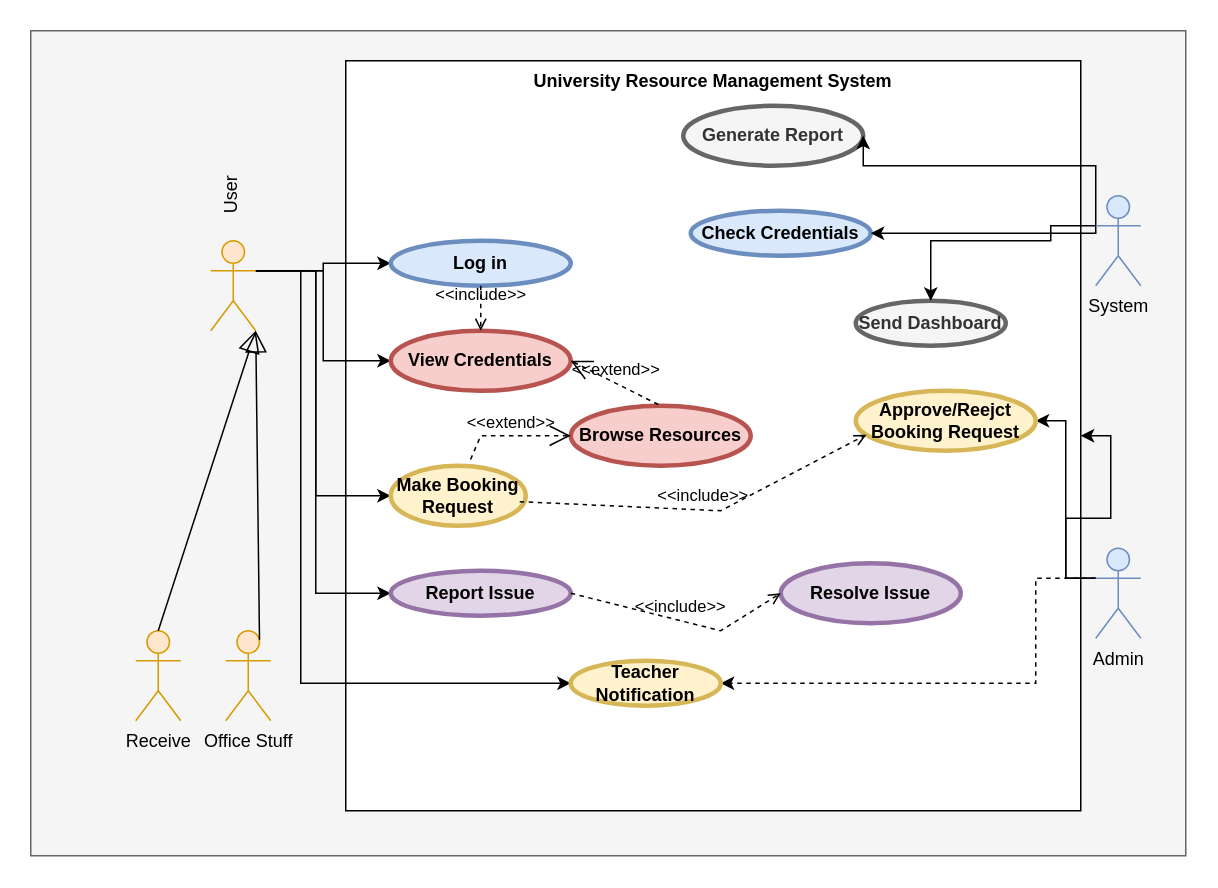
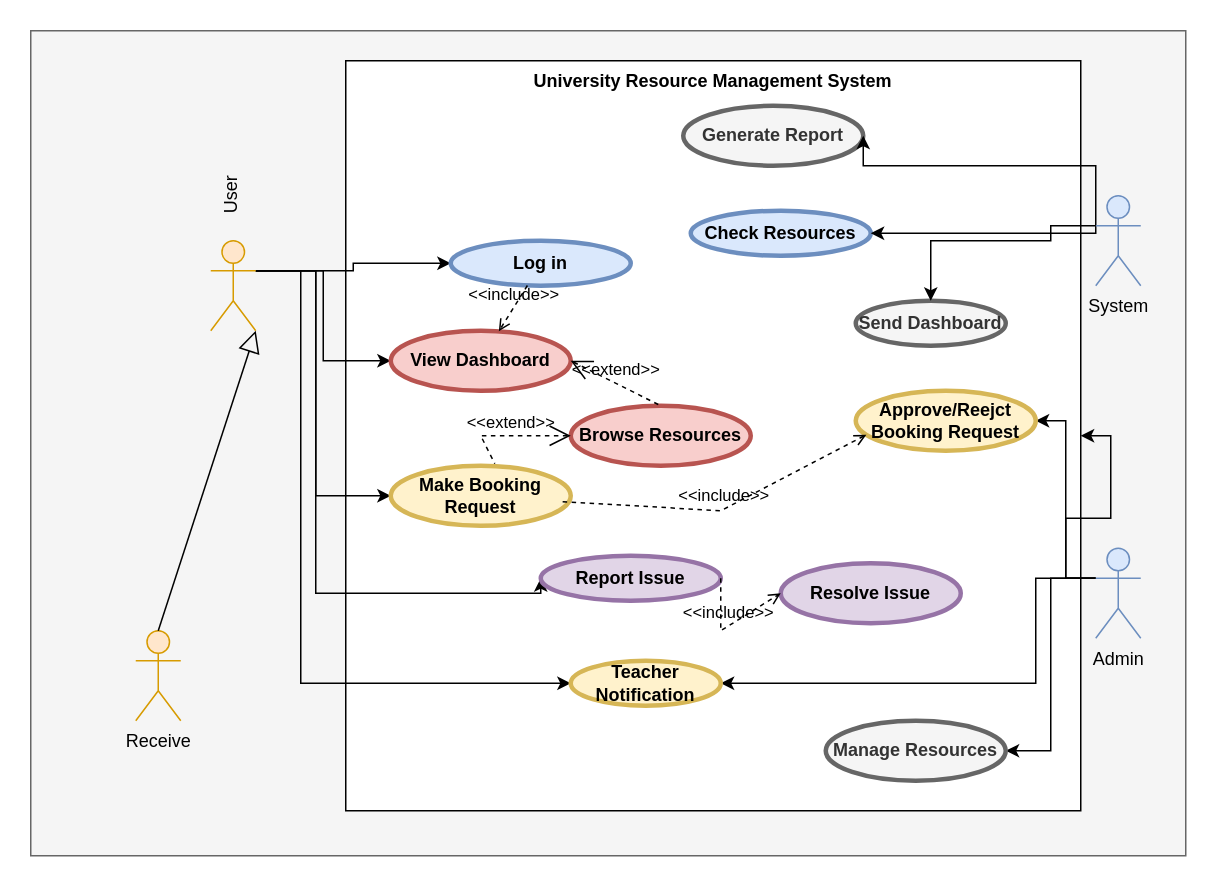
(781, 233) -> (781, 233)
(481, 263) -> (541, 263)
(481, 361) -> (481, 361)
(258, 496) -> none
(458, 496) -> (481, 496)
(481, 593) -> (631, 578)
(248, 676) -> none
(943, 683) -> (943, 683)
none -> (1051, 683)
none -> (916, 751)
